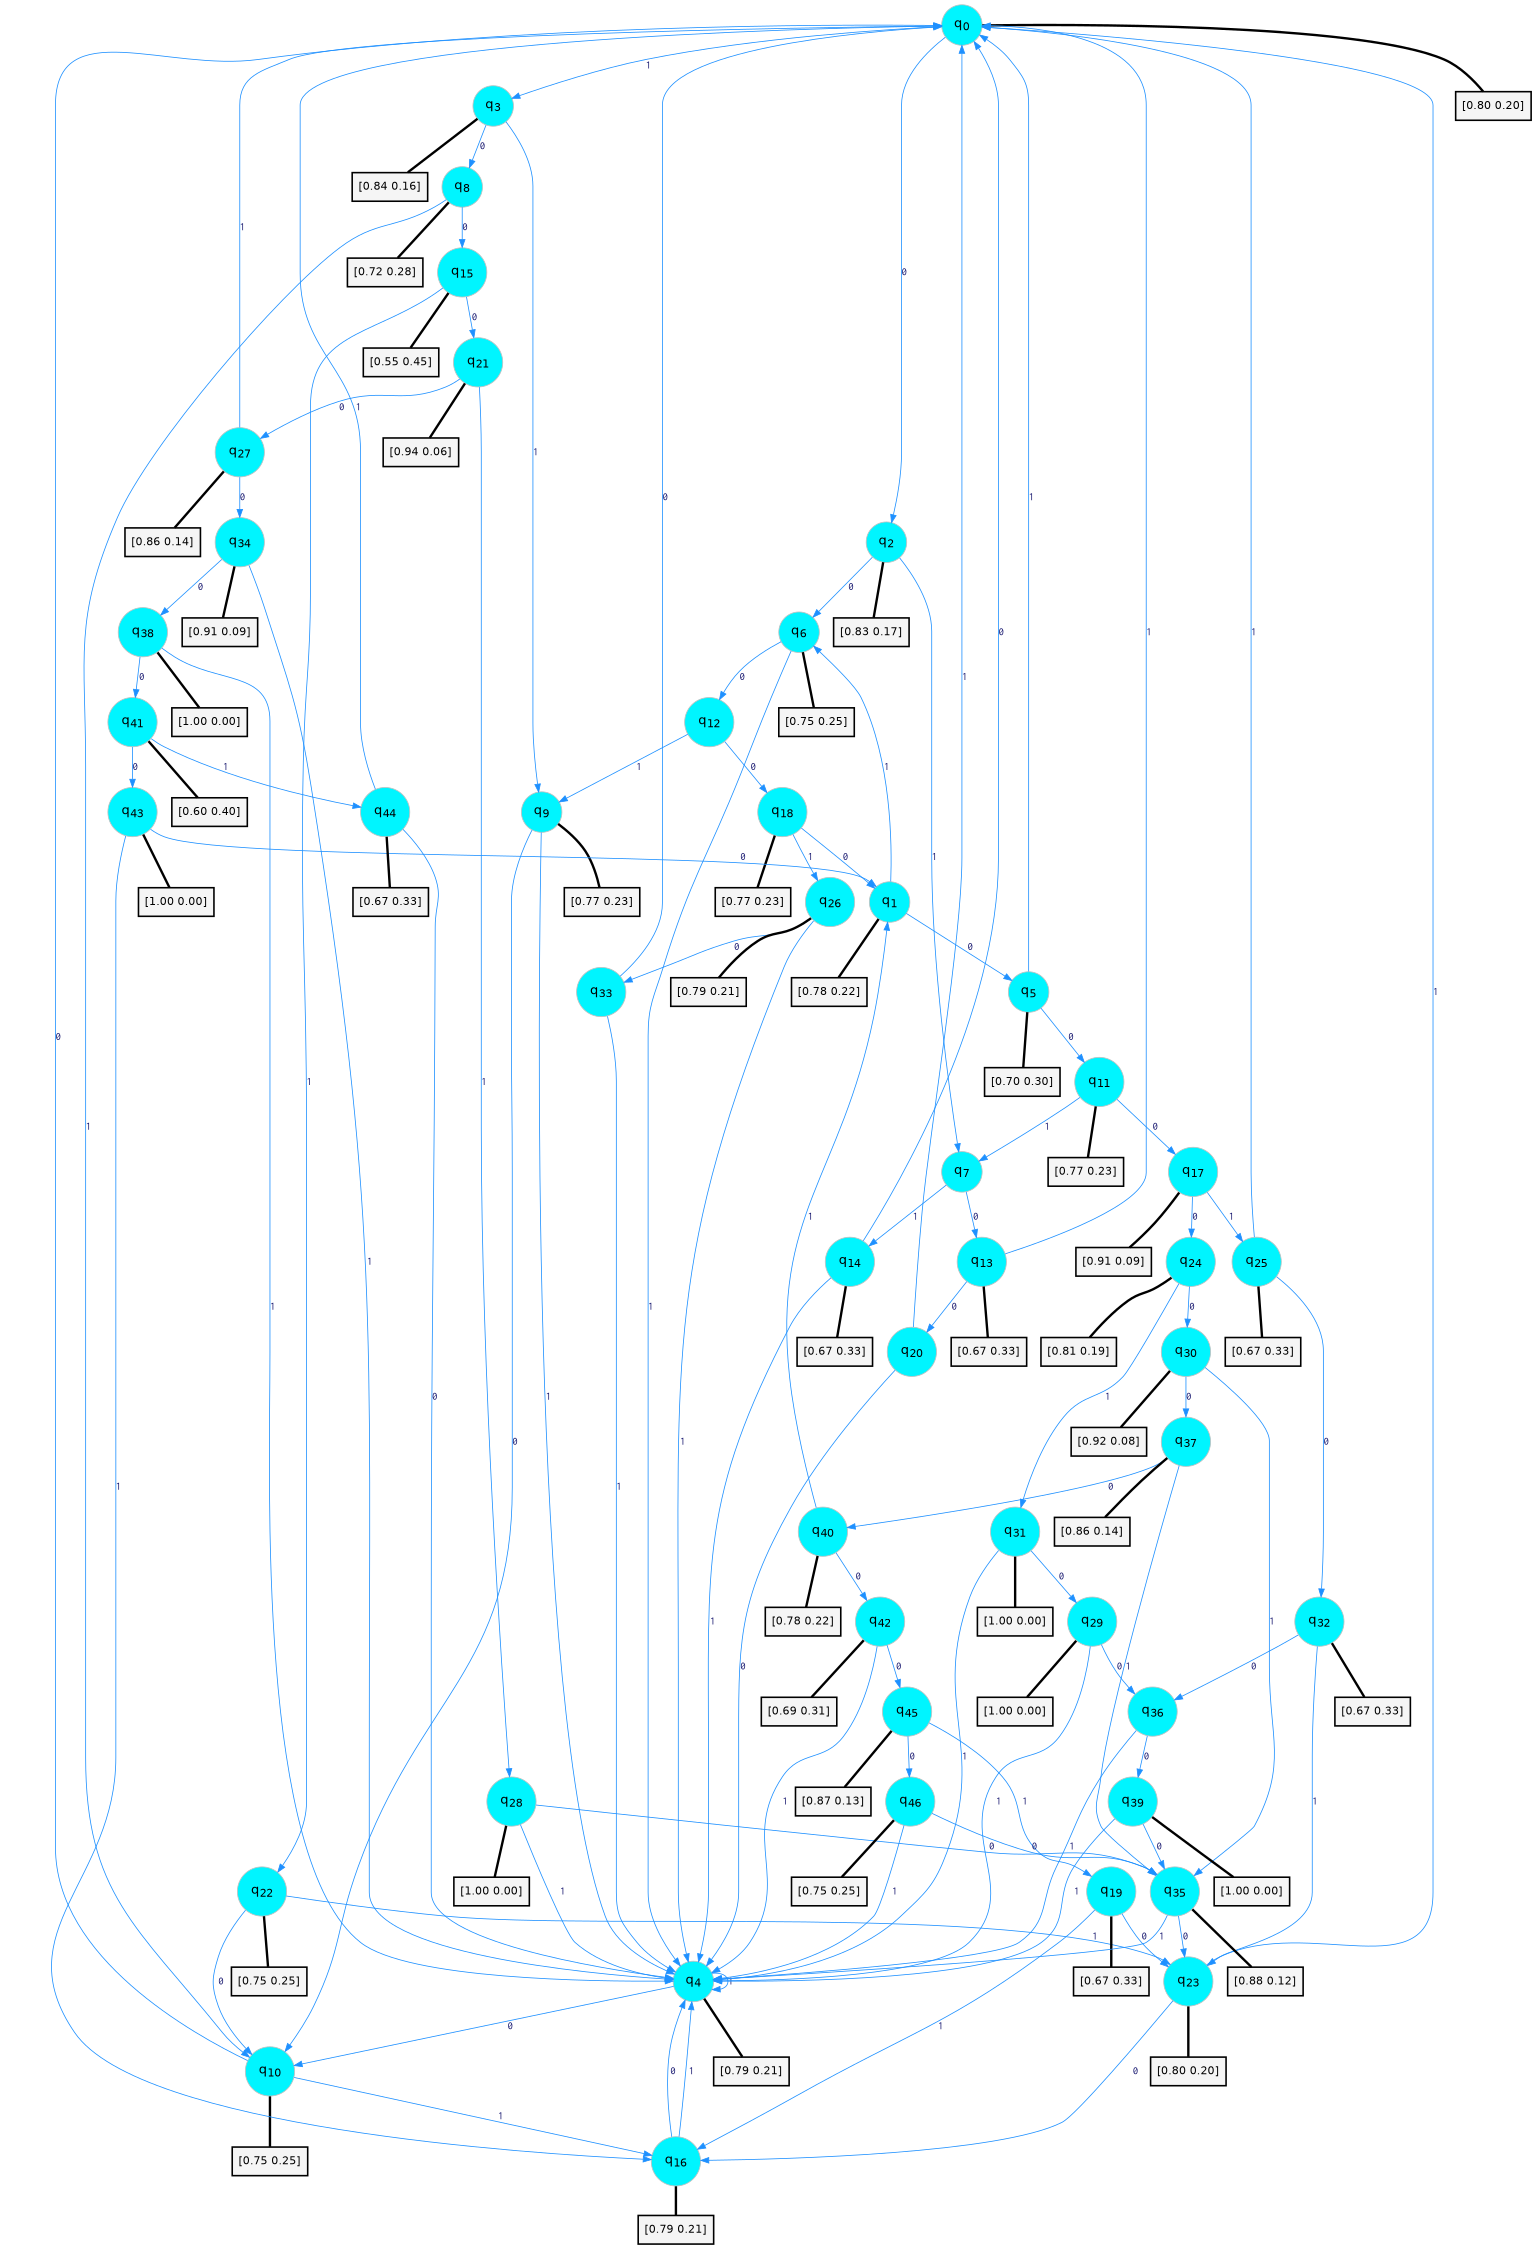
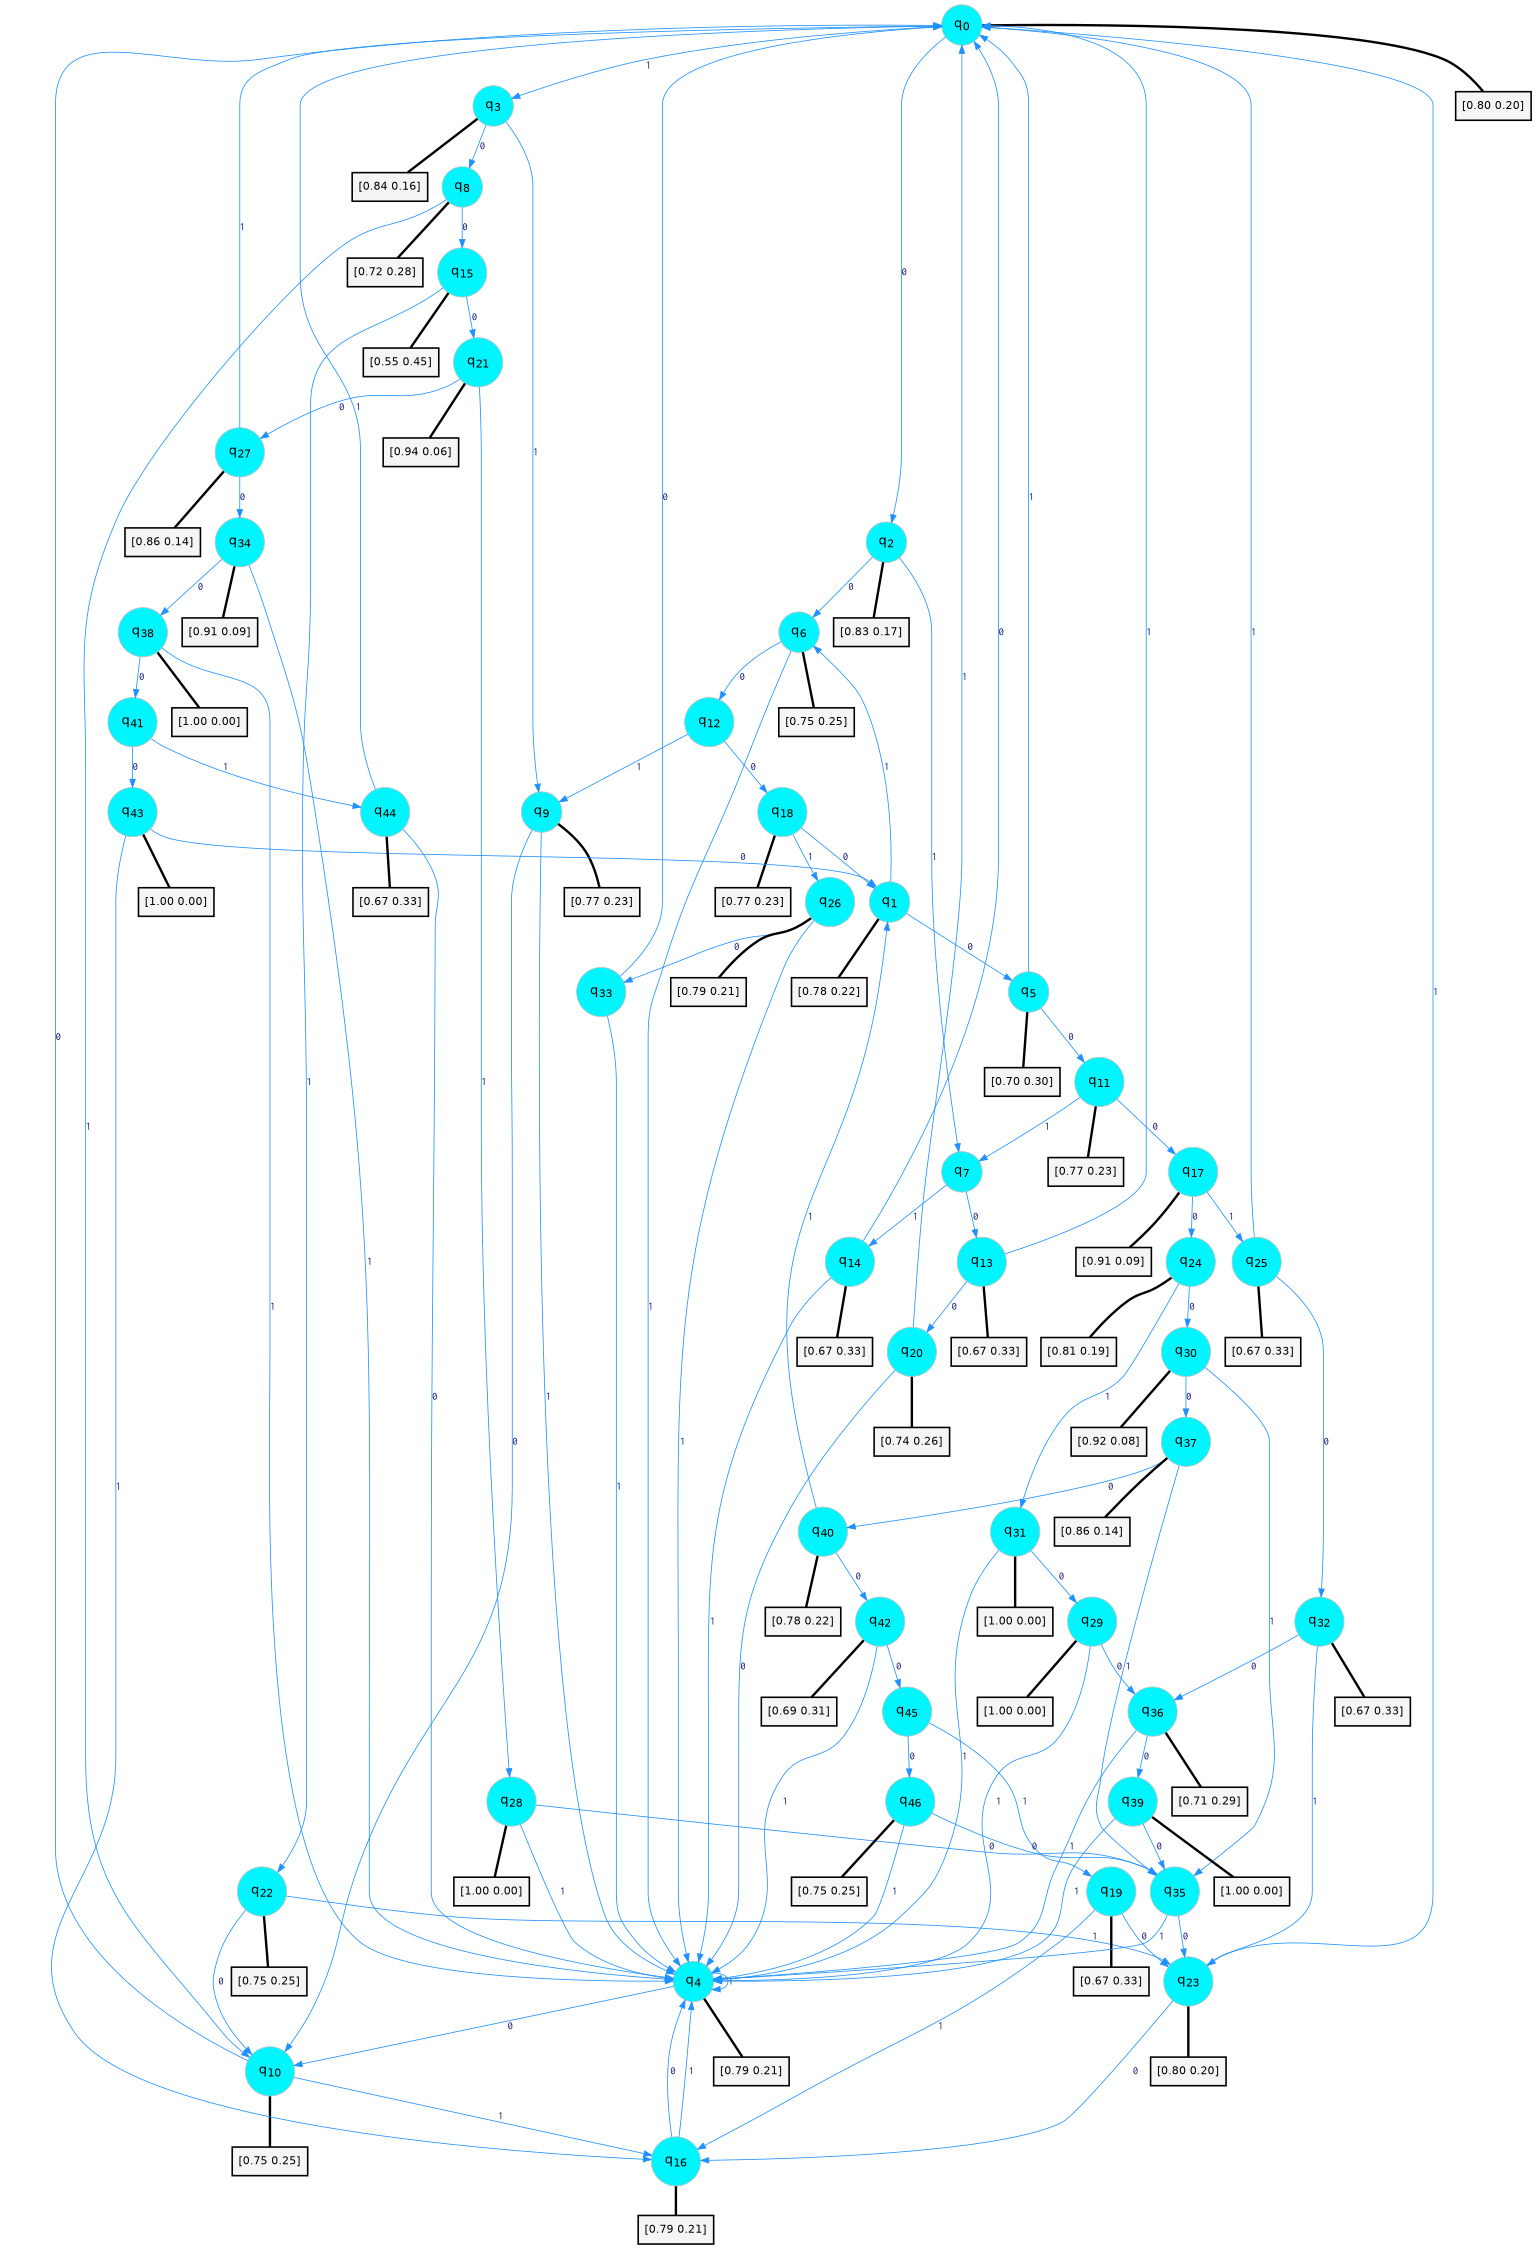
(210, 812) -> none
none -> (912, 1442)
(833, 1802) -> none
none -> (1210, 1802)
(1265, 1981) -> none
